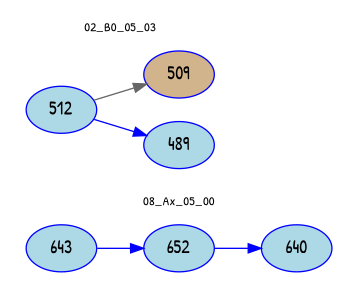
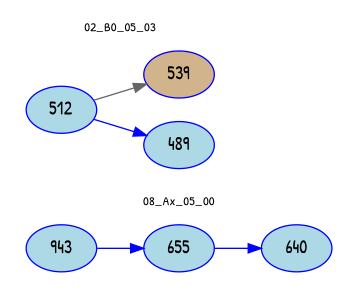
(179, 74) -> (179, 74)
(61, 248) -> (61, 248)
(179, 248) -> (179, 248)
